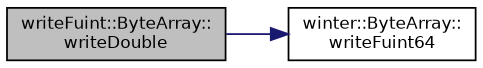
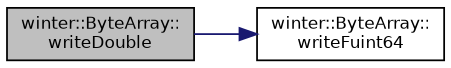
(116, 34) -> (101, 34)
